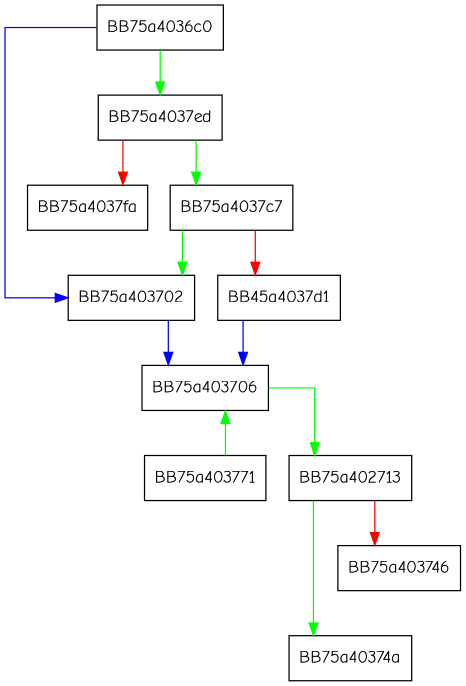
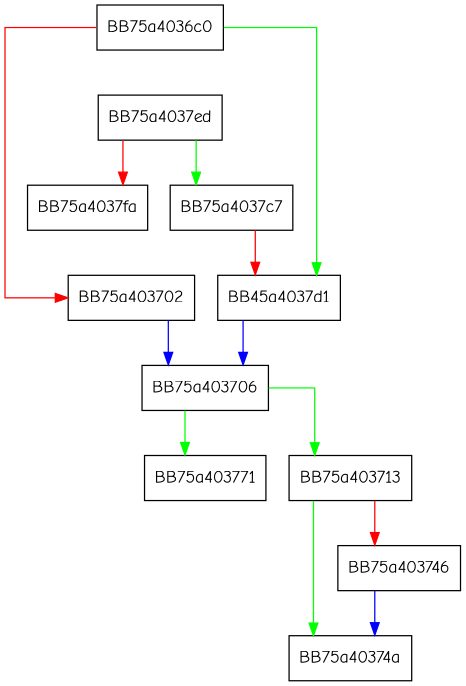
(160, 66) -> (317, 99)
(5, 142) -> (5, 142)
(182, 246) -> none
(225, 439) -> (185, 427)
(350, 478) -> (350, 478)
none -> (375, 607)
